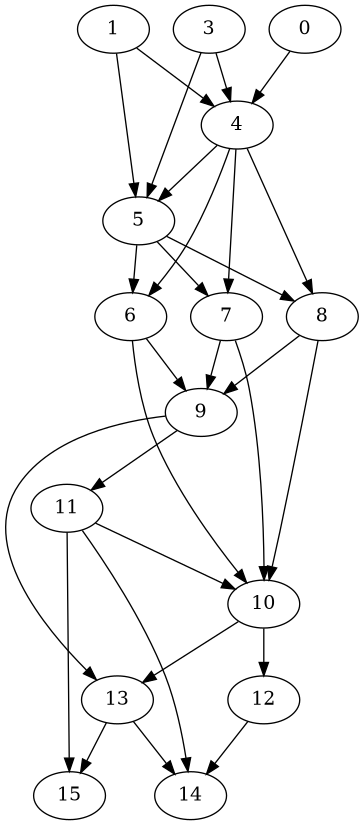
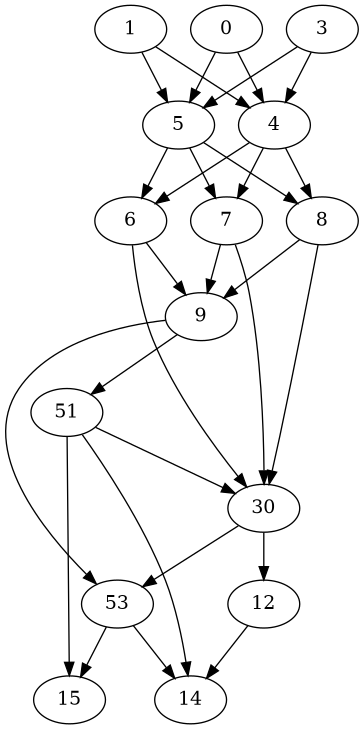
(193, 168) -> (207, 69)
(67, 508) -> (67, 412)
(264, 604) -> (264, 508)
(117, 700) -> (117, 604)
